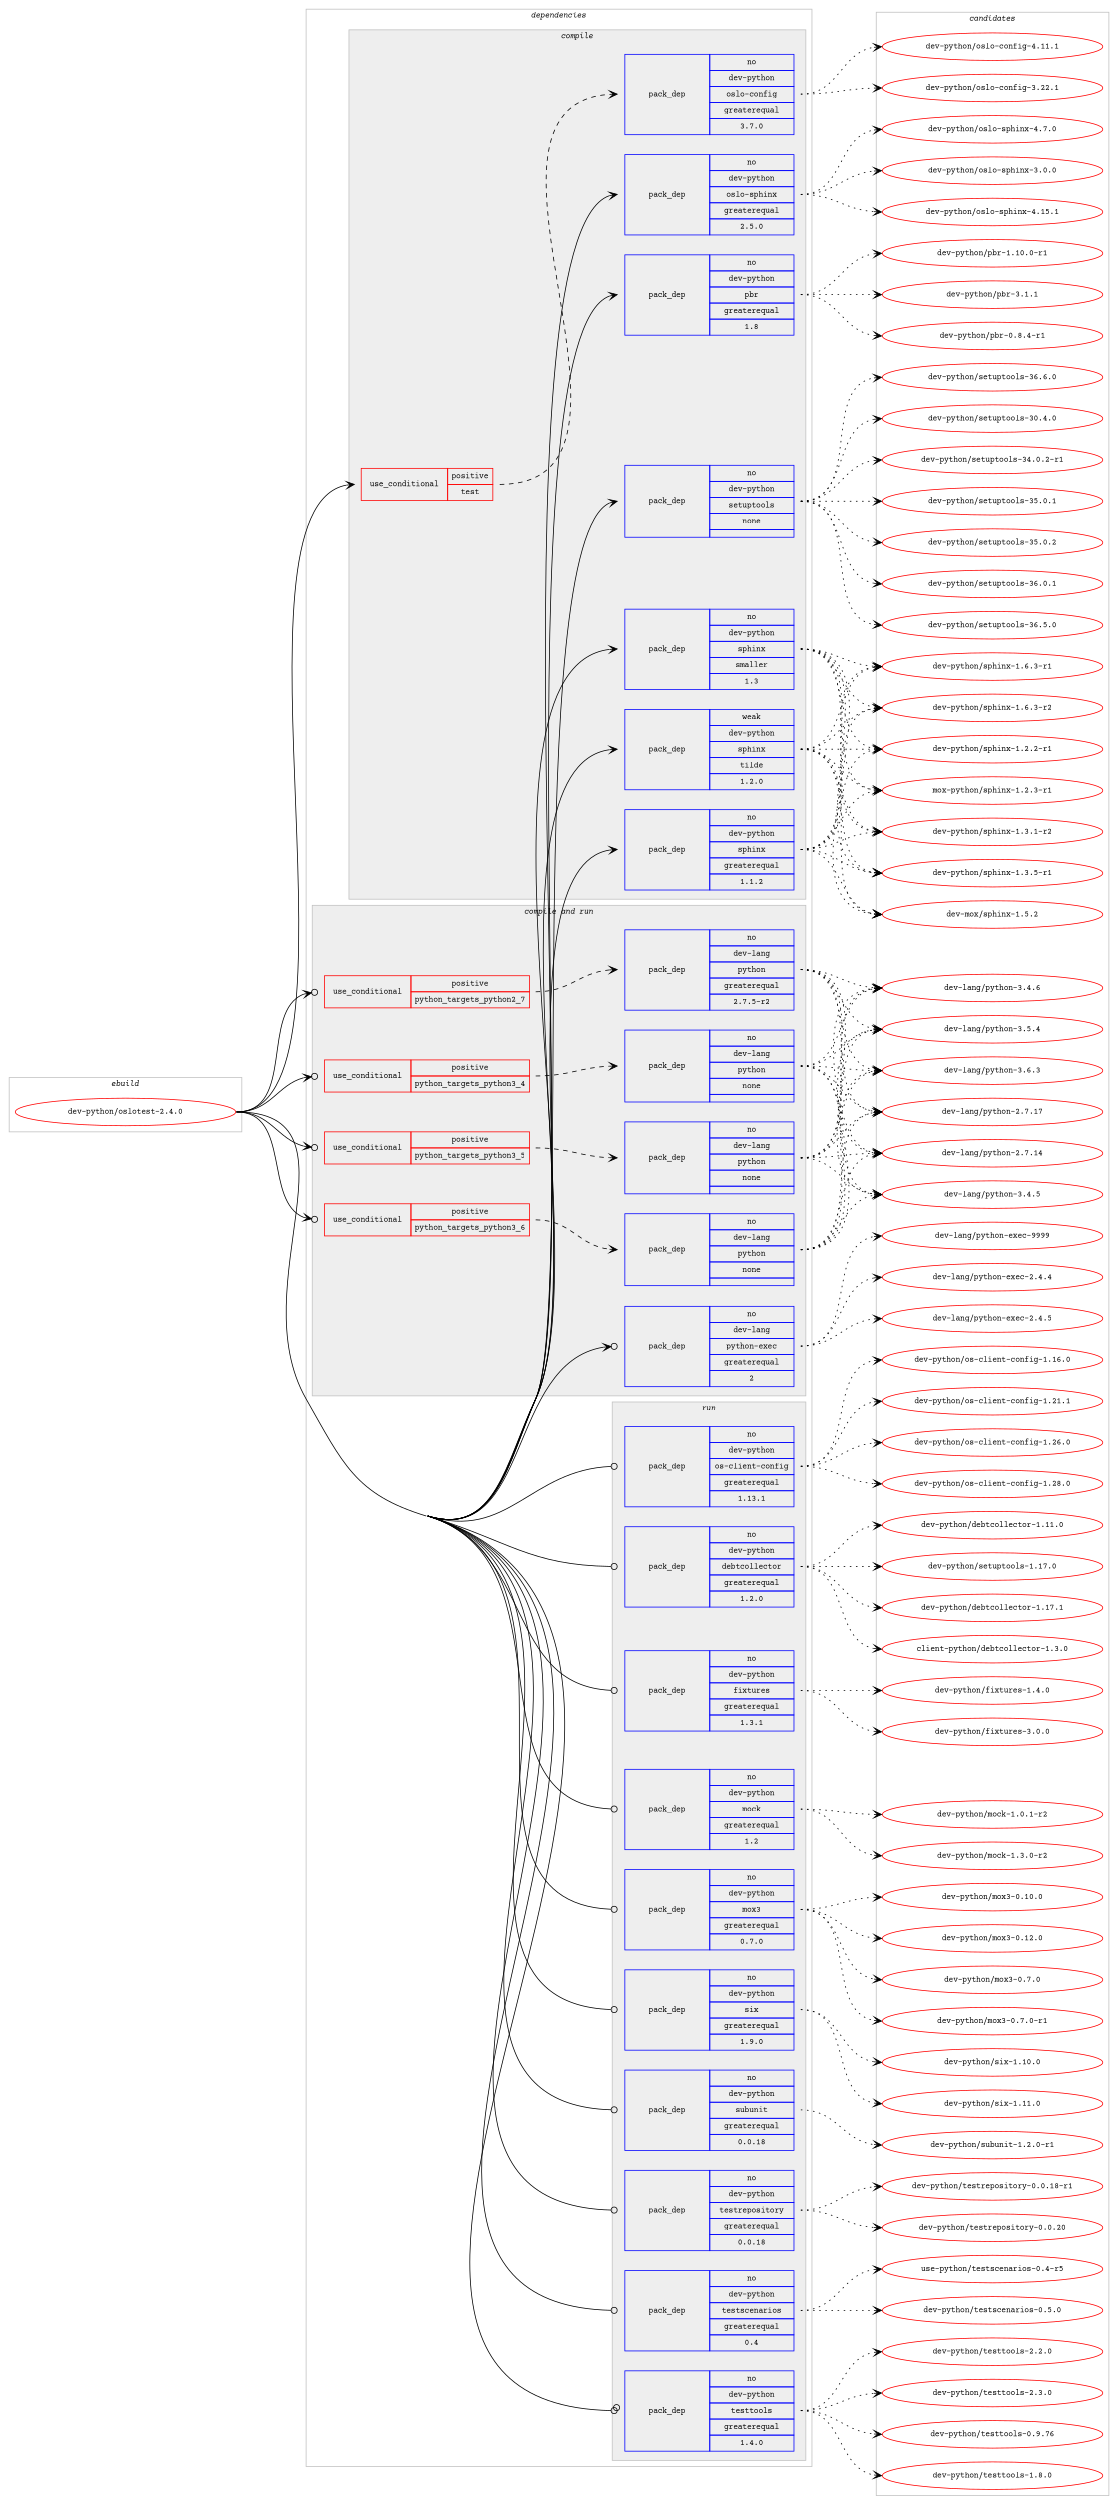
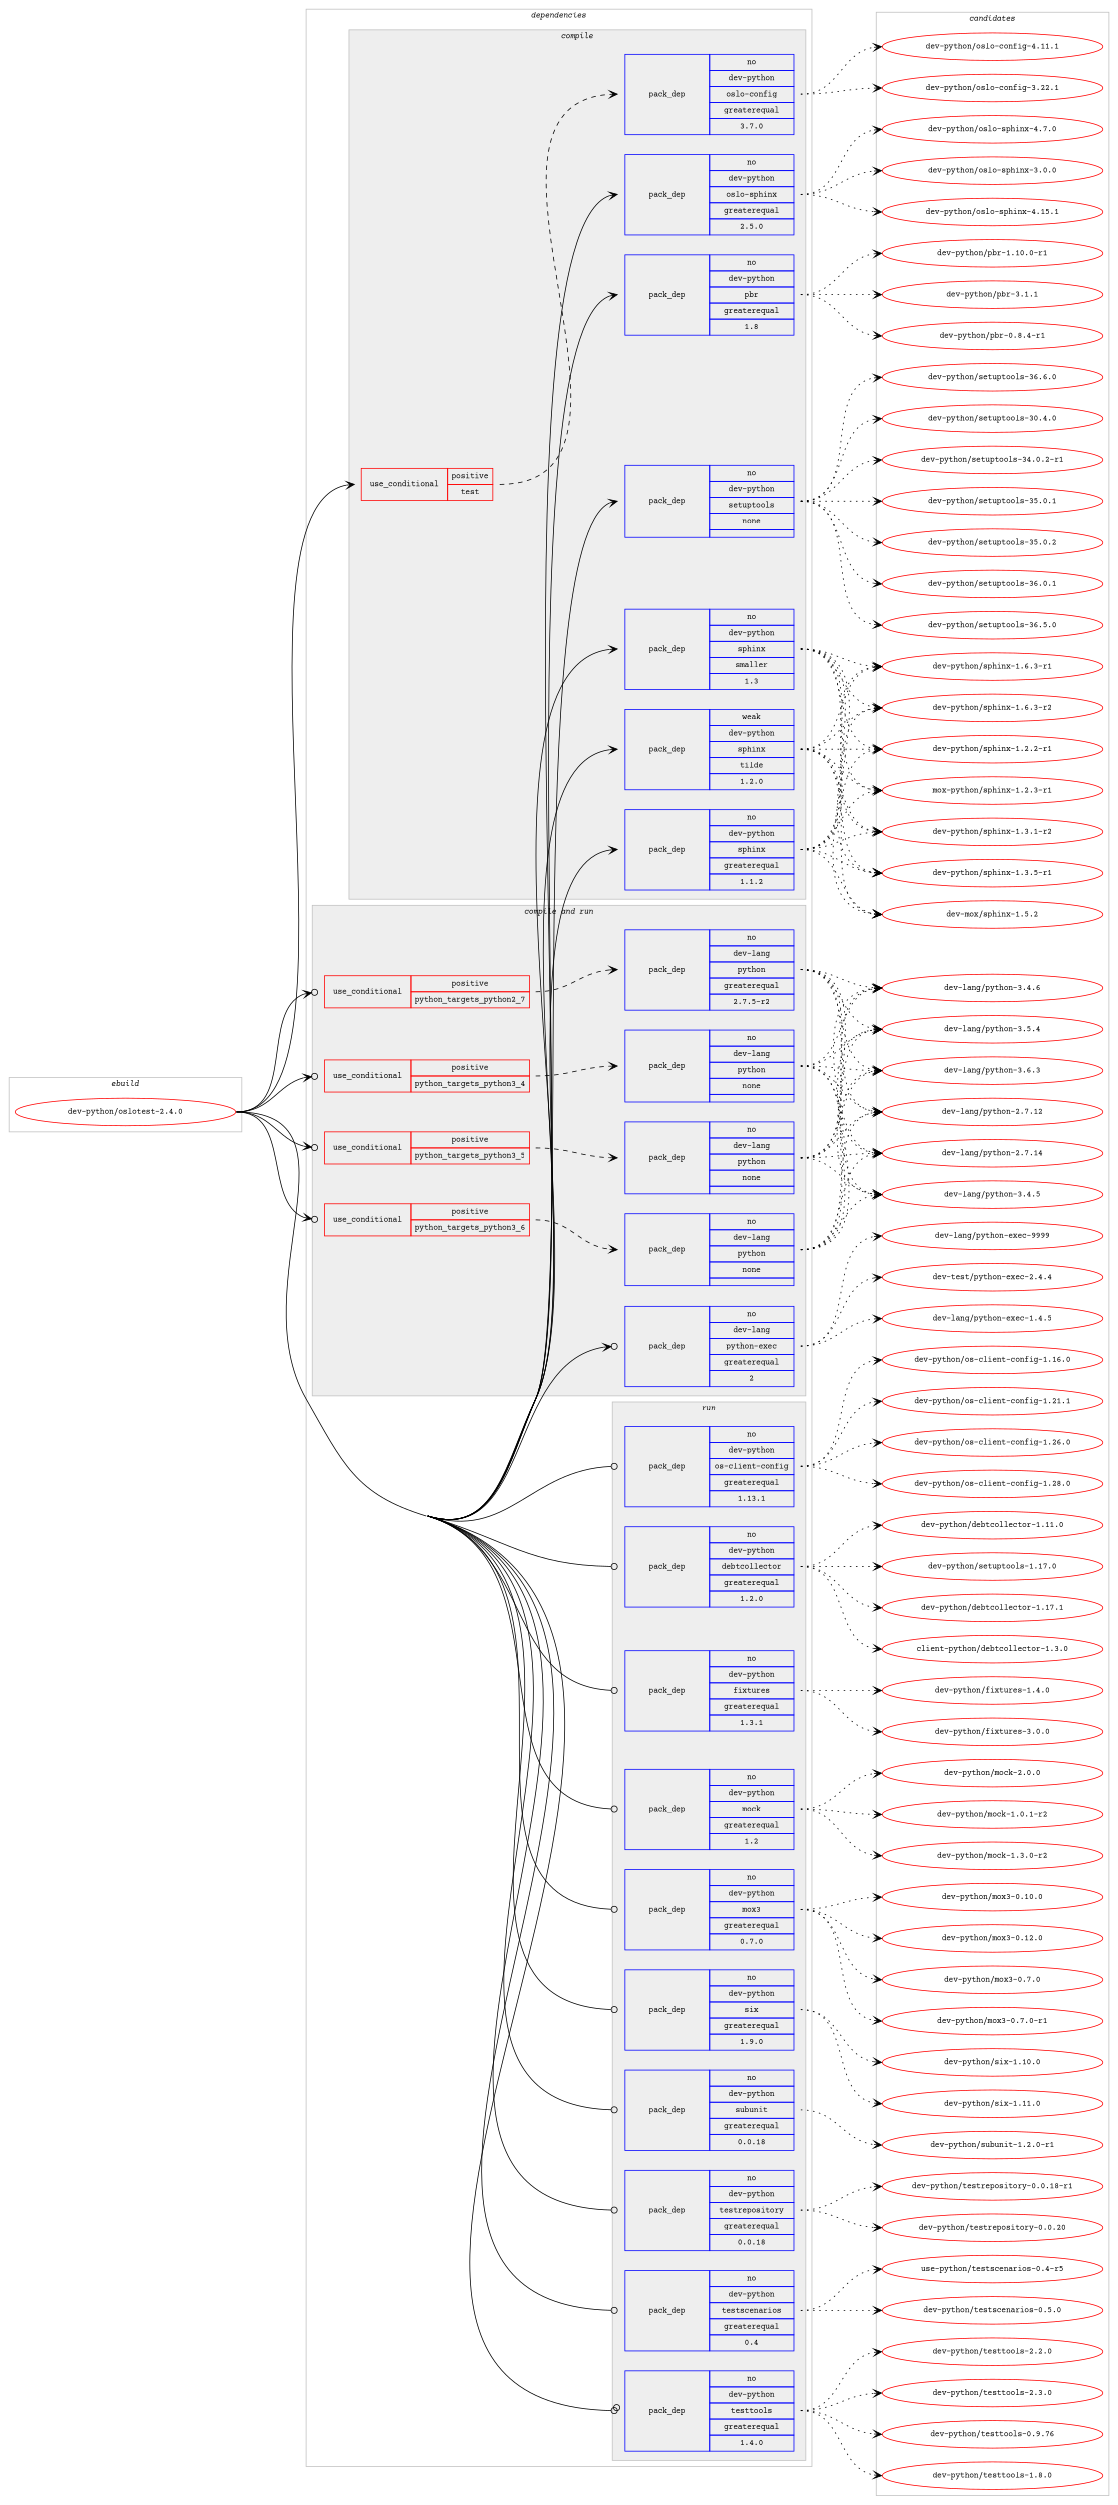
(993, 1112) -> (993, 1112)
(993, 1277) -> (993, 1277)
(993, 1319) -> (993, 1319)
none -> (993, 1773)
